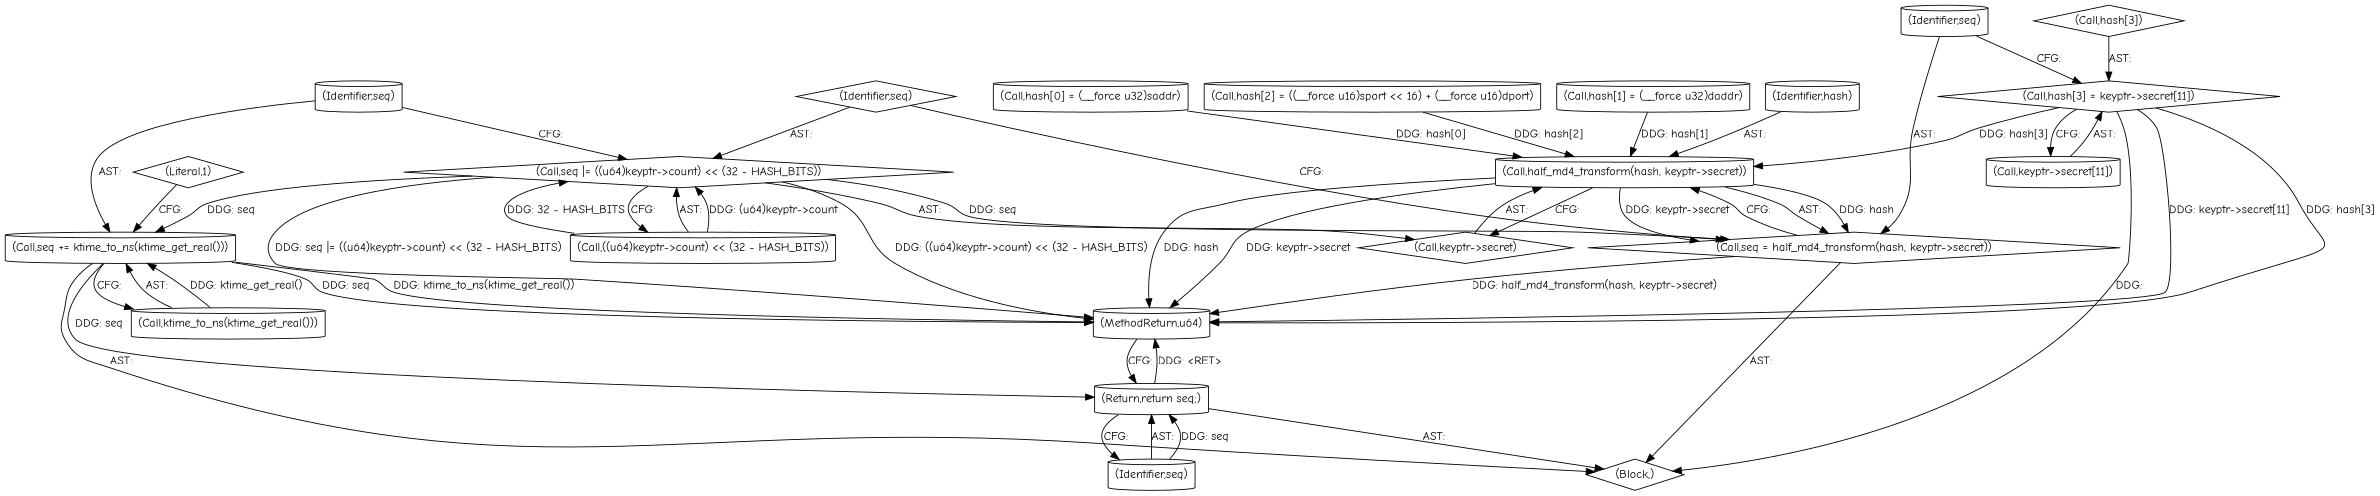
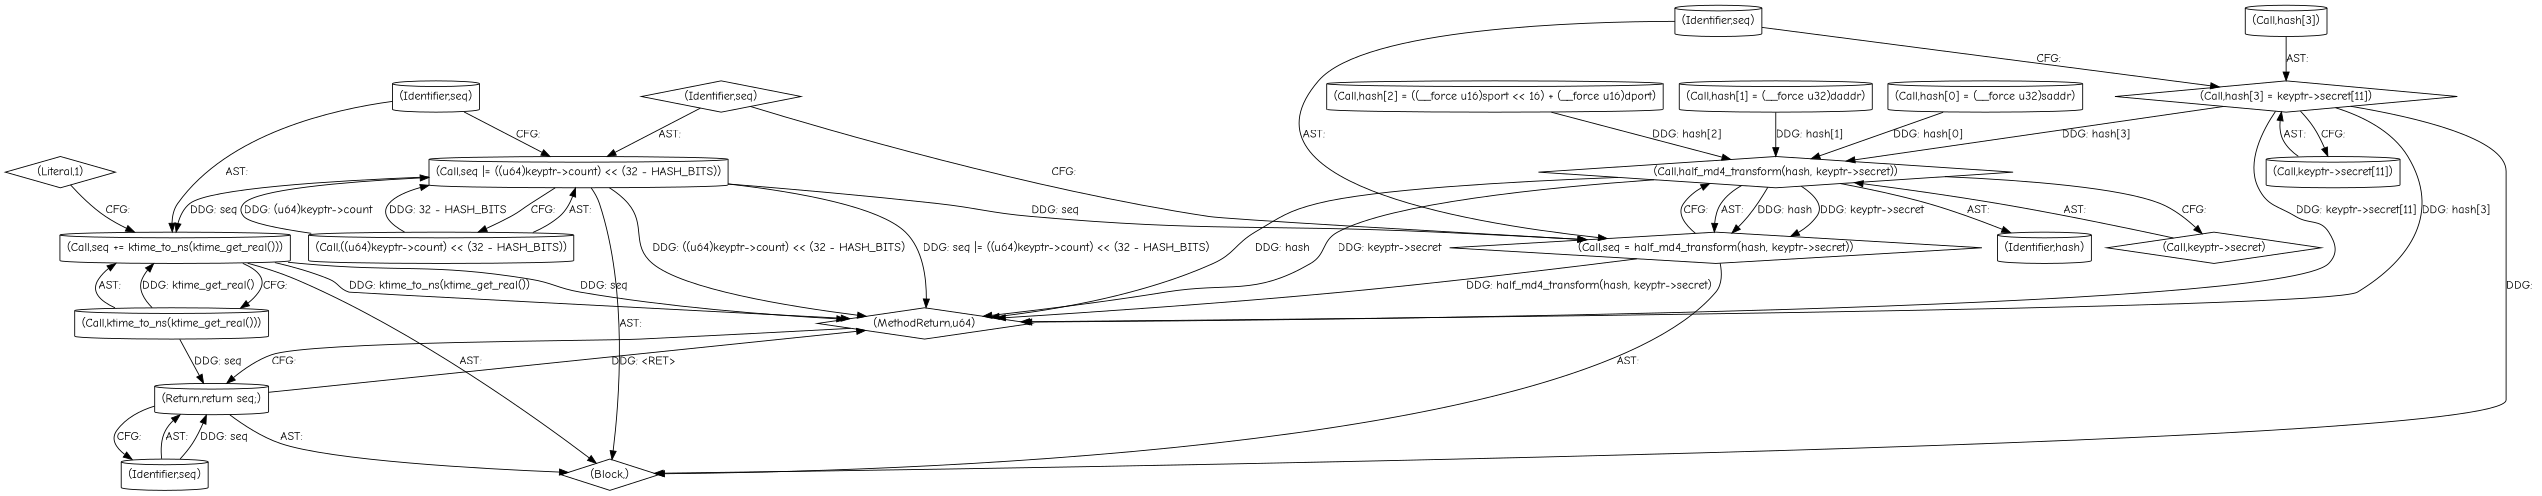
(2109, 21) -> (2286, 21)
(1730, 134) -> (1923, 202)
(679, 172) -> (579, 172)
(1625, 172) -> (1776, 172)
(971, 222) -> (618, 318)
(1152, 323) -> (925, 323)
(535, 381) -> (190, 357)
